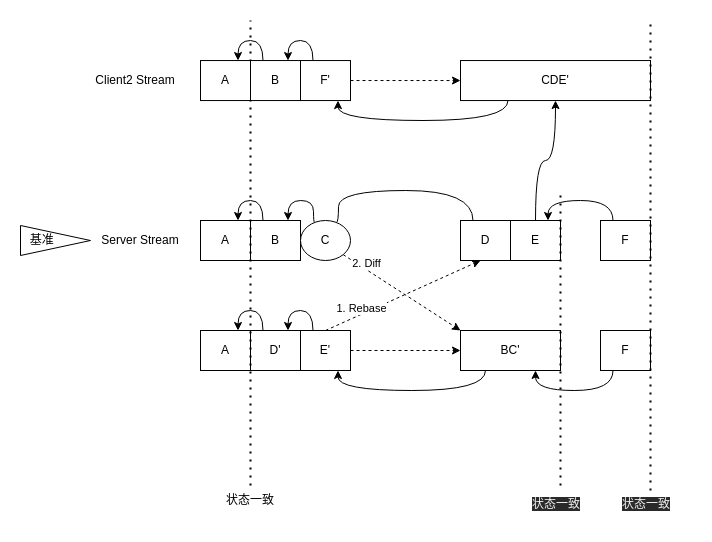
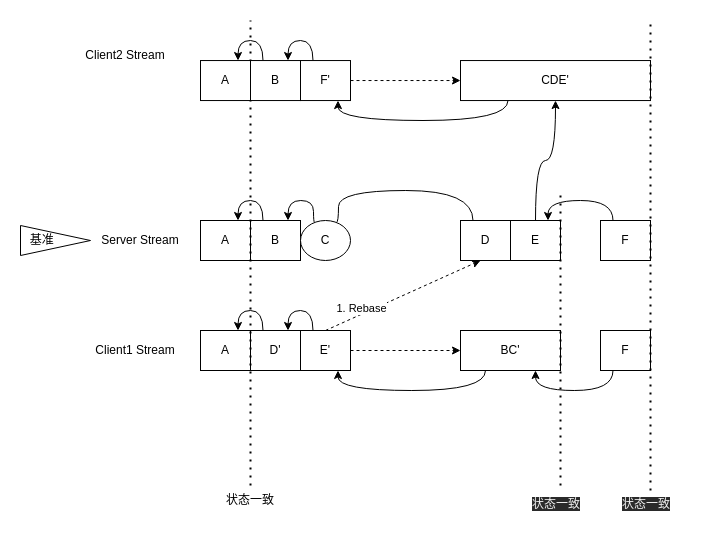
(136, 81) -> (126, 56)
(399, 291) -> none
none -> (136, 351)
